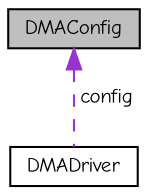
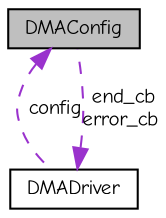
none -> (83, 98)
